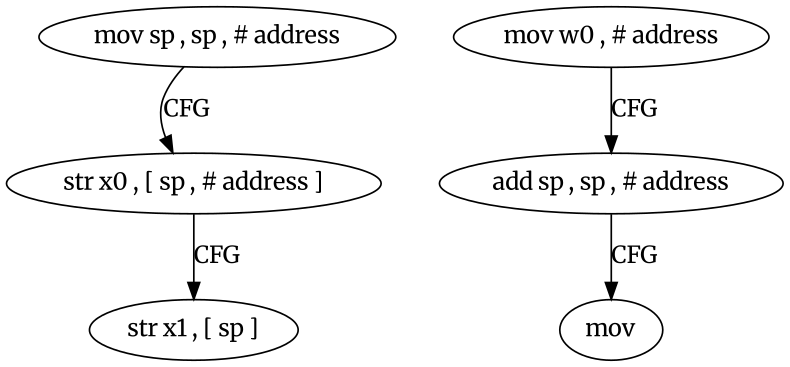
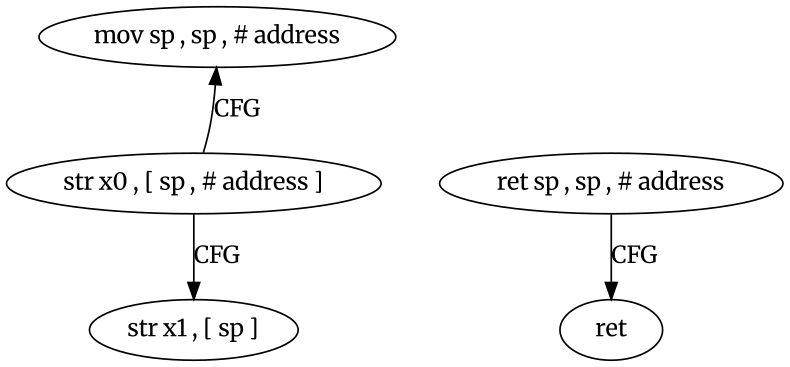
(611, 37) -> none
(163, 99) -> (211, 119)
(611, 183) -> (611, 183)
(611, 330) -> (611, 330)
